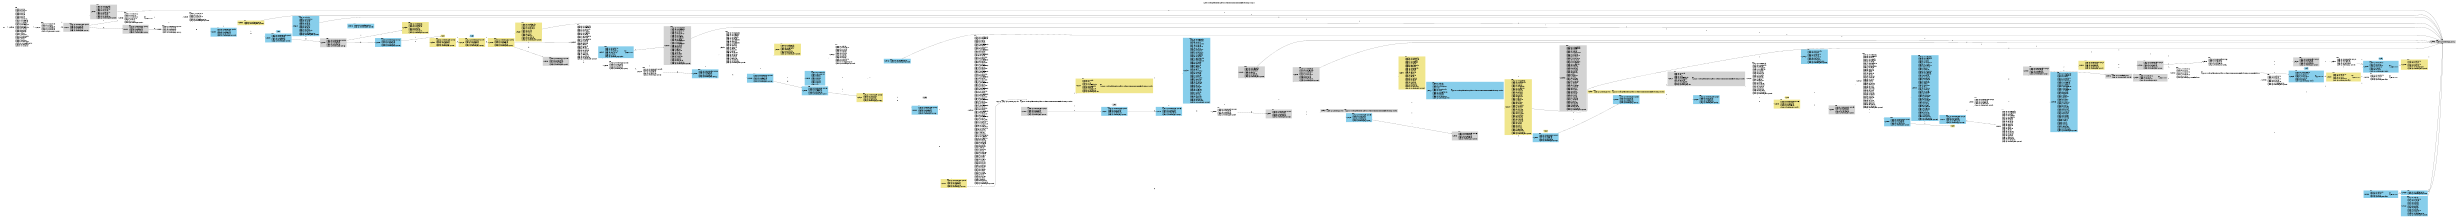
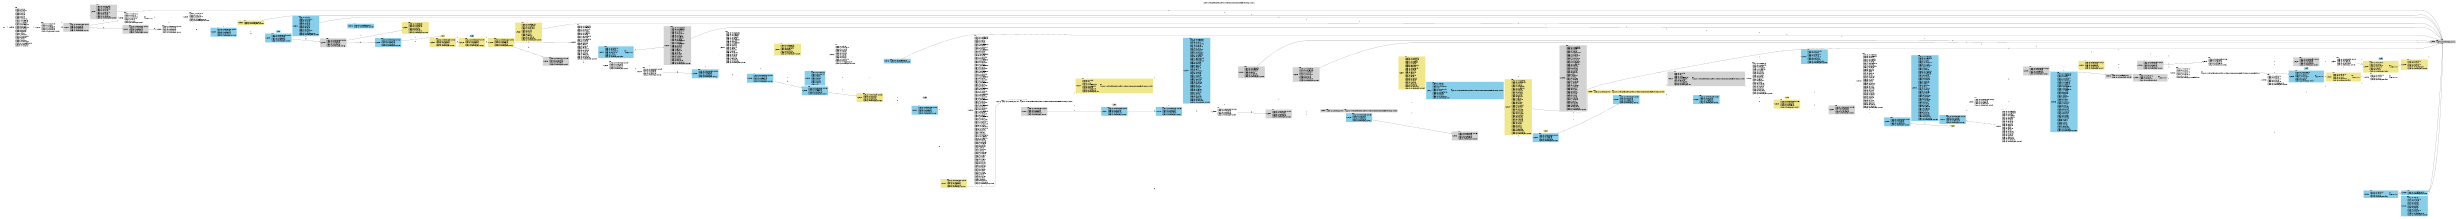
(2381, 67) -> (2381, 67)
